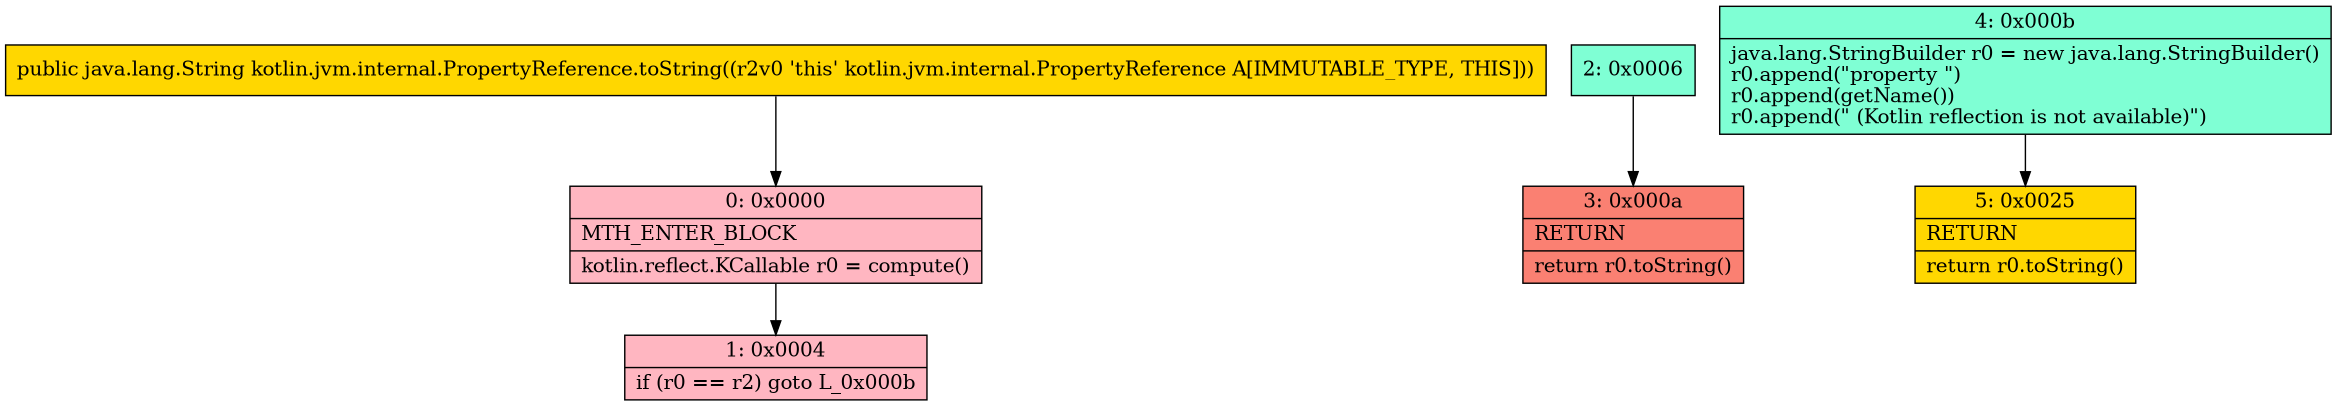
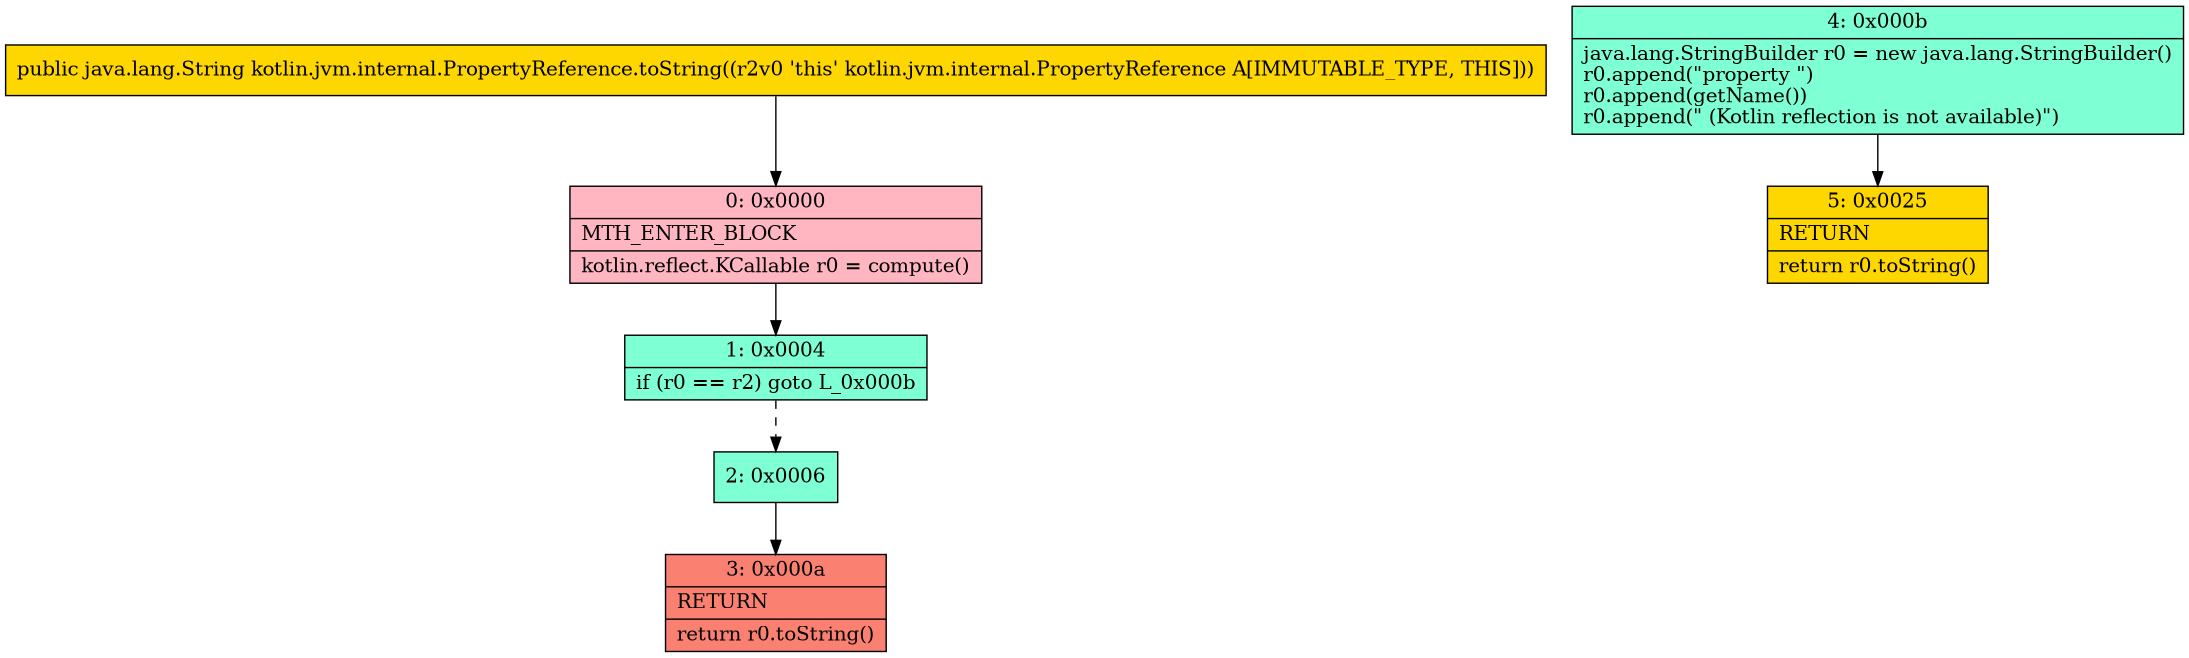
(776, 368) -> (776, 368)
none -> (776, 419)
